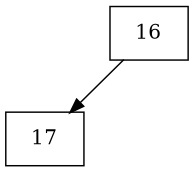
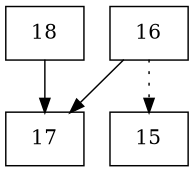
none -> (45, 33)
none -> (149, 139)
